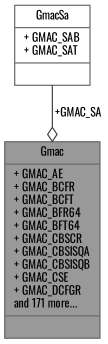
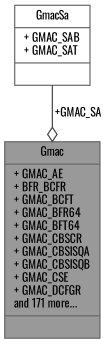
(45, 188) -> (41, 188)
